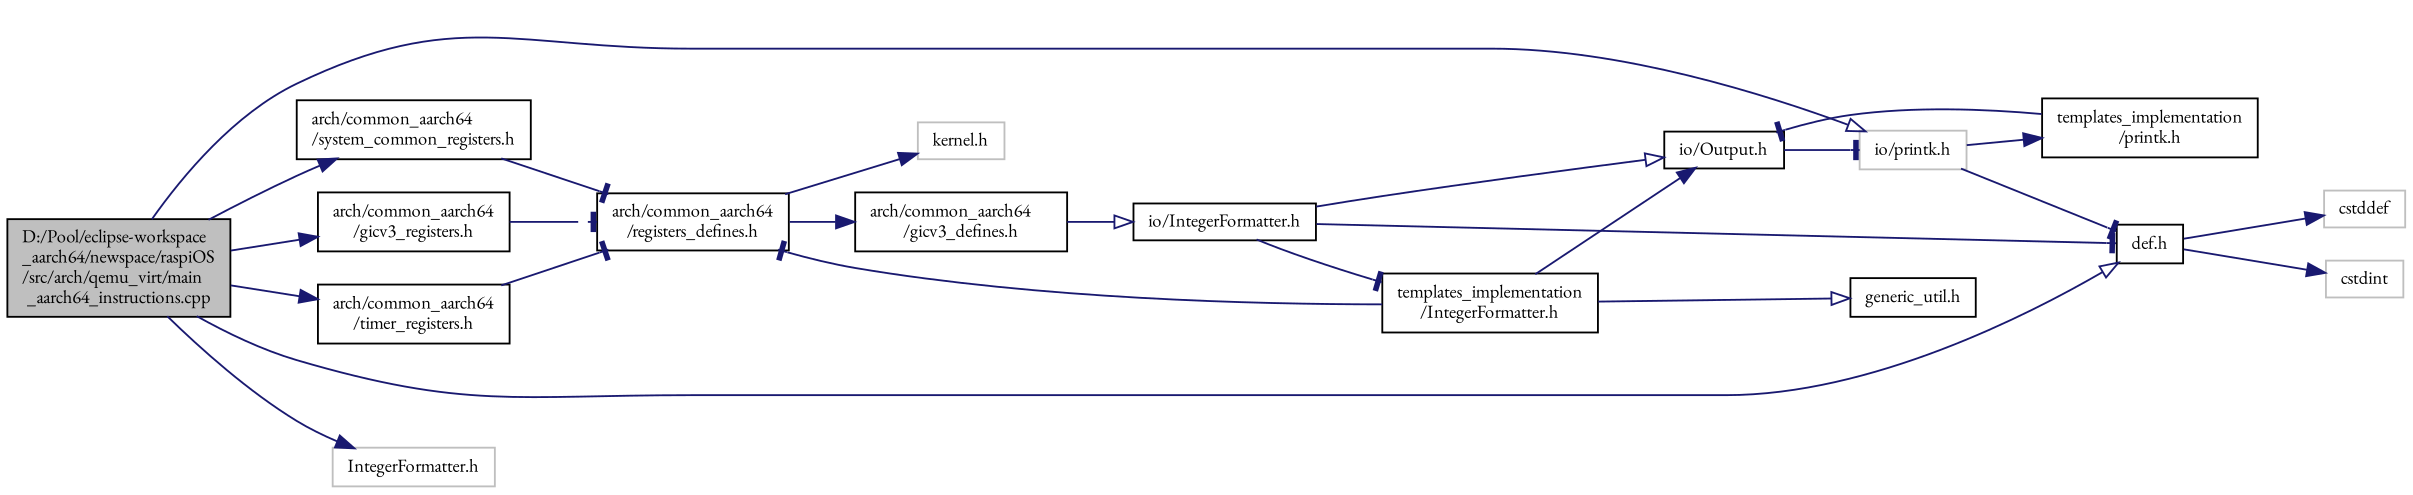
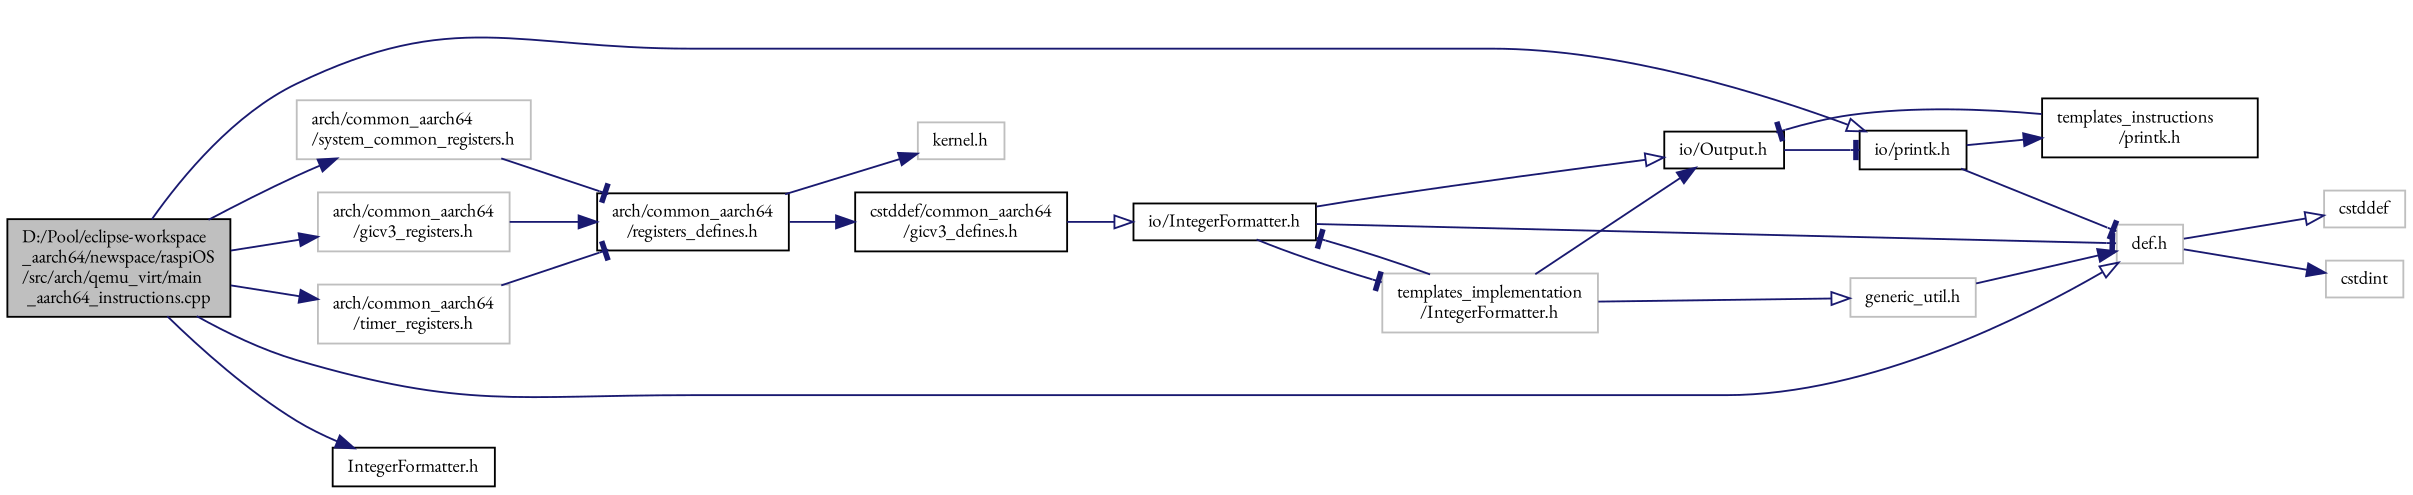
(2150, 128) -> (2150, 128)
(414, 130) -> (414, 130)
(1913, 150) -> (1913, 150)
(414, 222) -> (414, 222)
(544, 222) -> (544, 222)
(961, 222) -> (961, 222)
(2245, 229) -> (2245, 229)
(2150, 244) -> (2150, 244)
none -> (2037, 269)
(1083, 294) -> (1378, 257)
(1913, 297) -> (1913, 297)
(1490, 303) -> (1490, 303)
(414, 314) -> (414, 314)
(414, 467) -> (414, 467)
